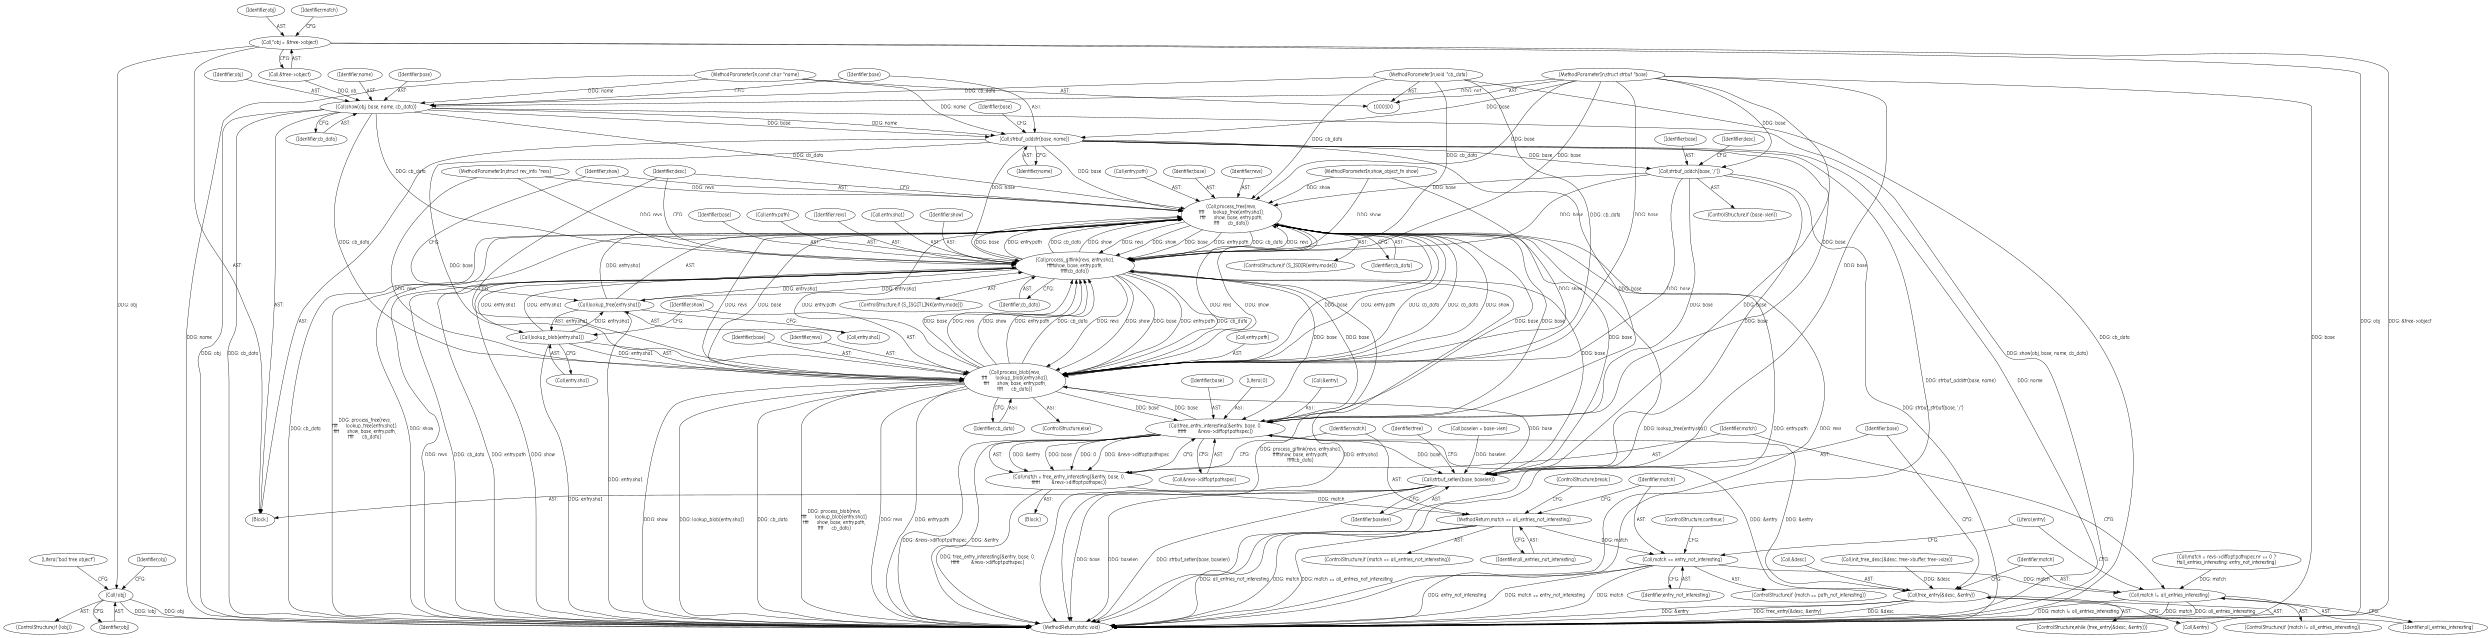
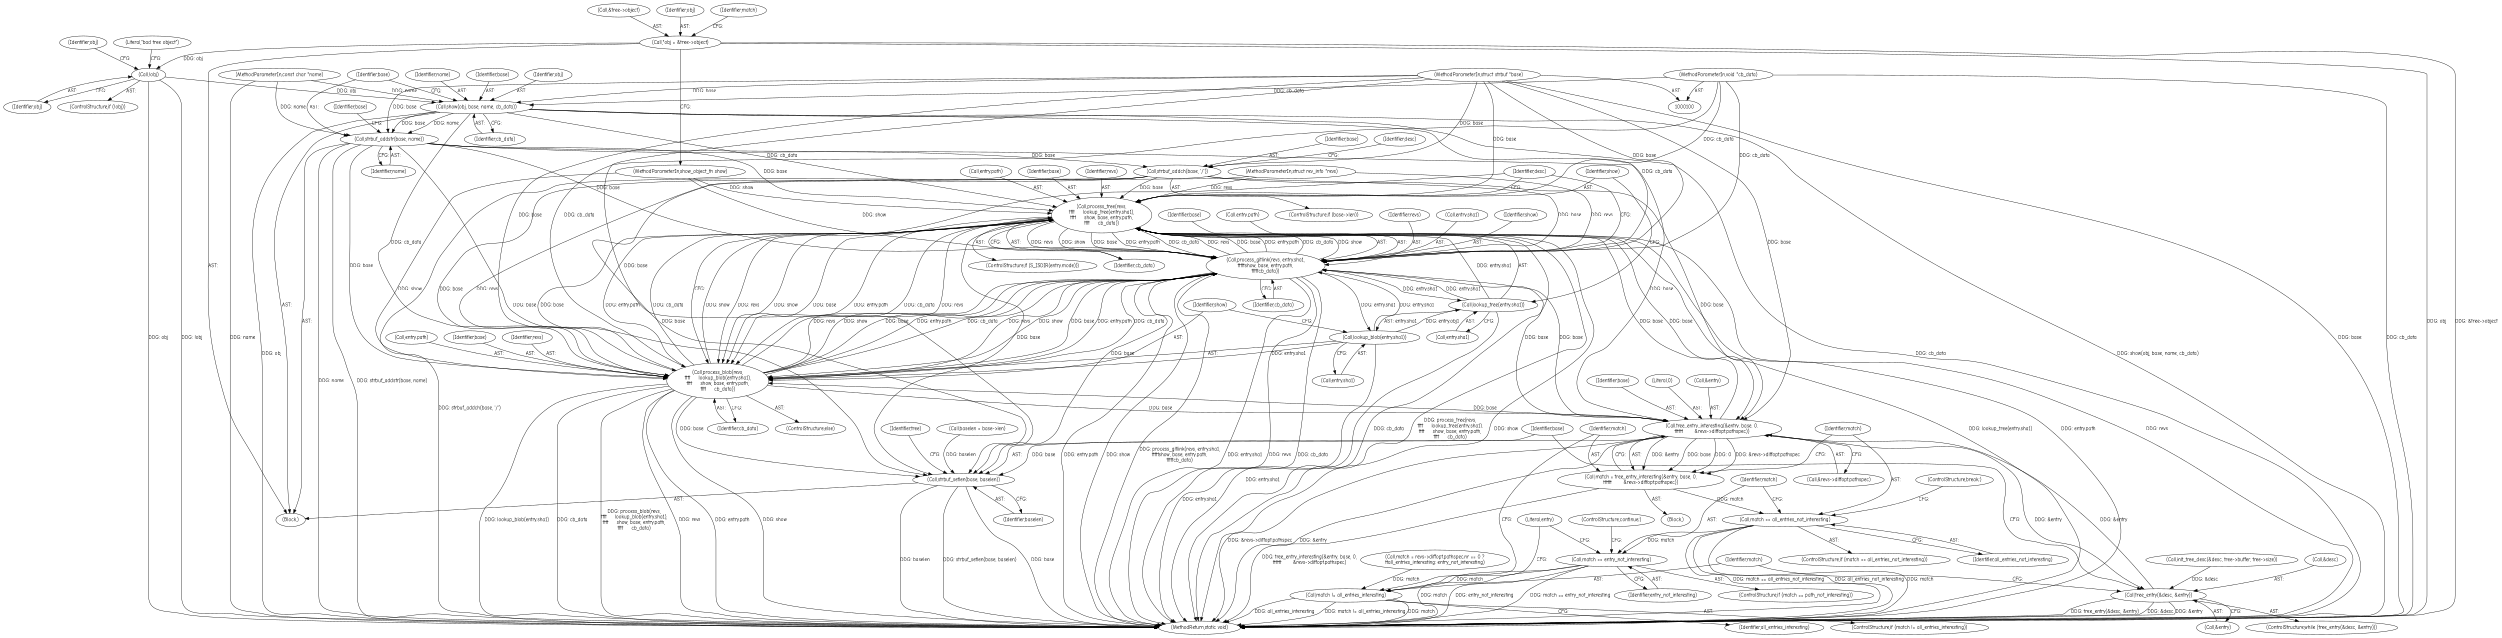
(280, 57) -> (680, 105)
(331, 90) -> (298, 90)
(1471, 91) -> (705, 91)
(1082, 95) -> none
(911, 305) -> none
(612, 321) -> (1442, 321)
(1933, 408) -> (470, 408)
(1514, 520) -> (1785, 520)
(2314, 610) -> none
